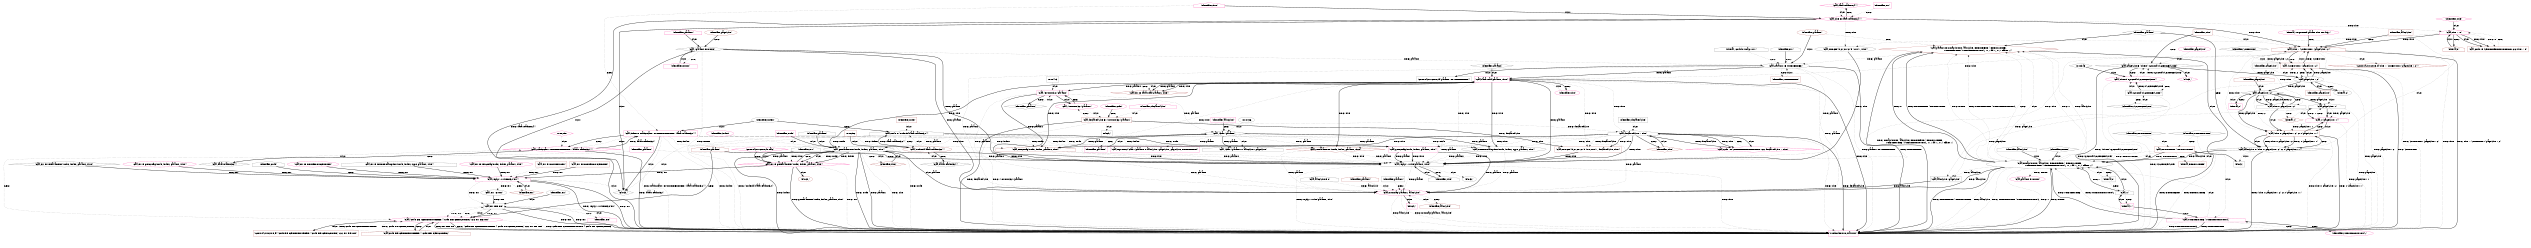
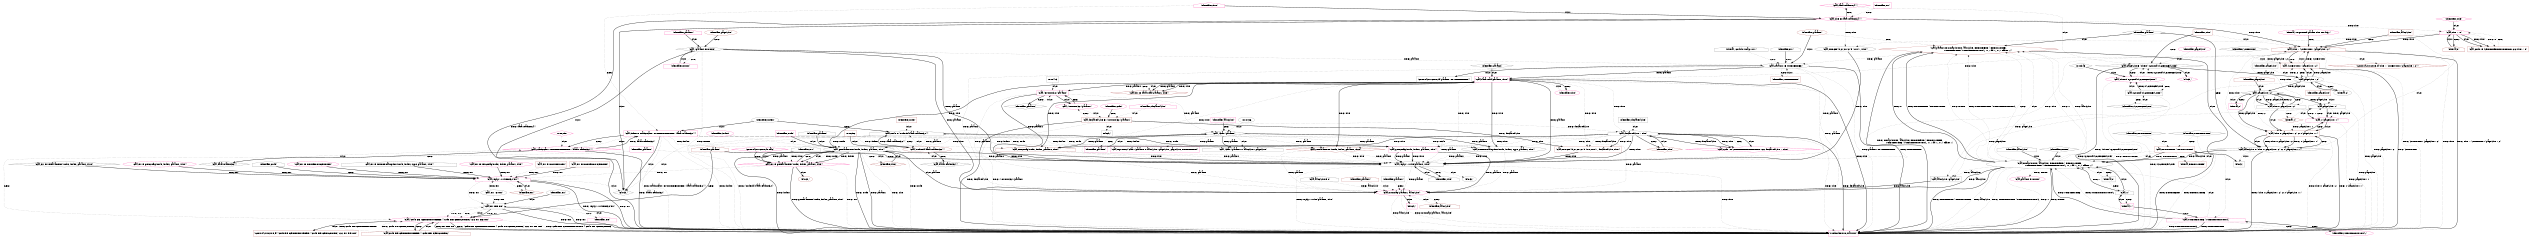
(1840, 11) -> (2010, 11)
(990, 135) -> (985, 135)
(653, 171) -> (653, 171)
(501, 185) -> (489, 186)
(494, 199) -> (494, 199)
